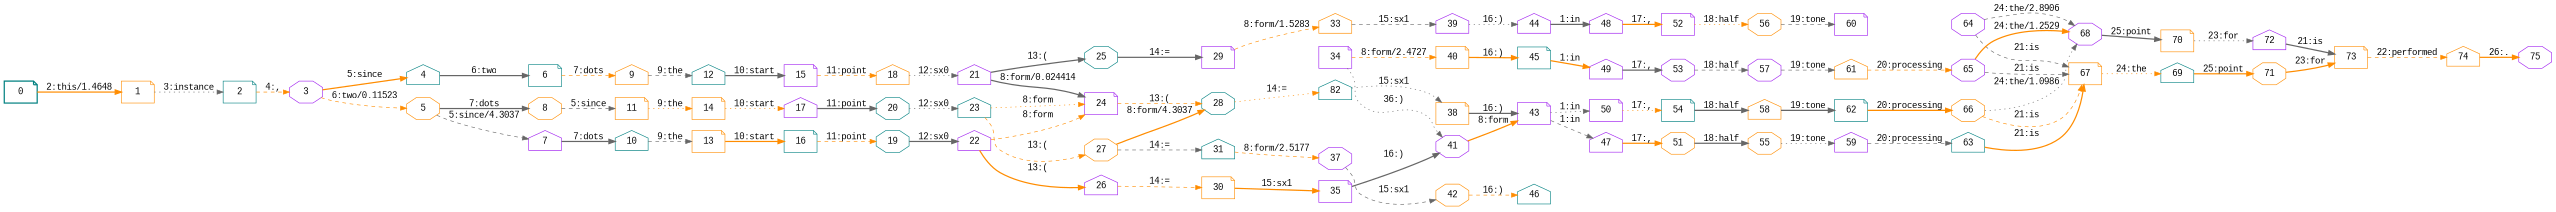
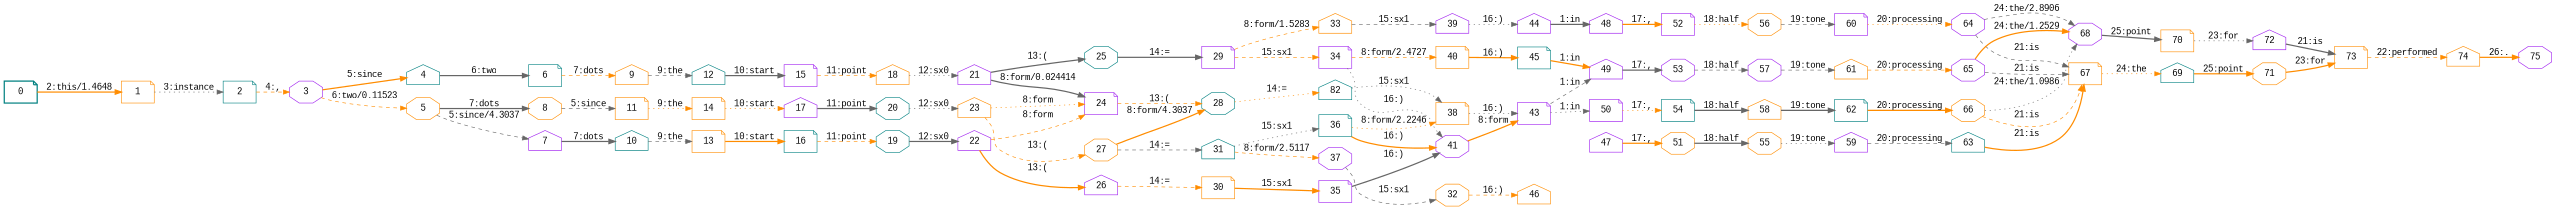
none -> (1906, 24)
none -> (1274, 57)
(1394, 100) -> (1394, 100)
(974, 109) -> (974, 109)
(1490, 113) -> (1490, 113)
none -> (1335, 126)
(1569, 128) -> (1568, 93)
(1277, 148) -> (1277, 148)
(1452, 195) -> (1452, 195)
(1534, 195) -> (1534, 195)
